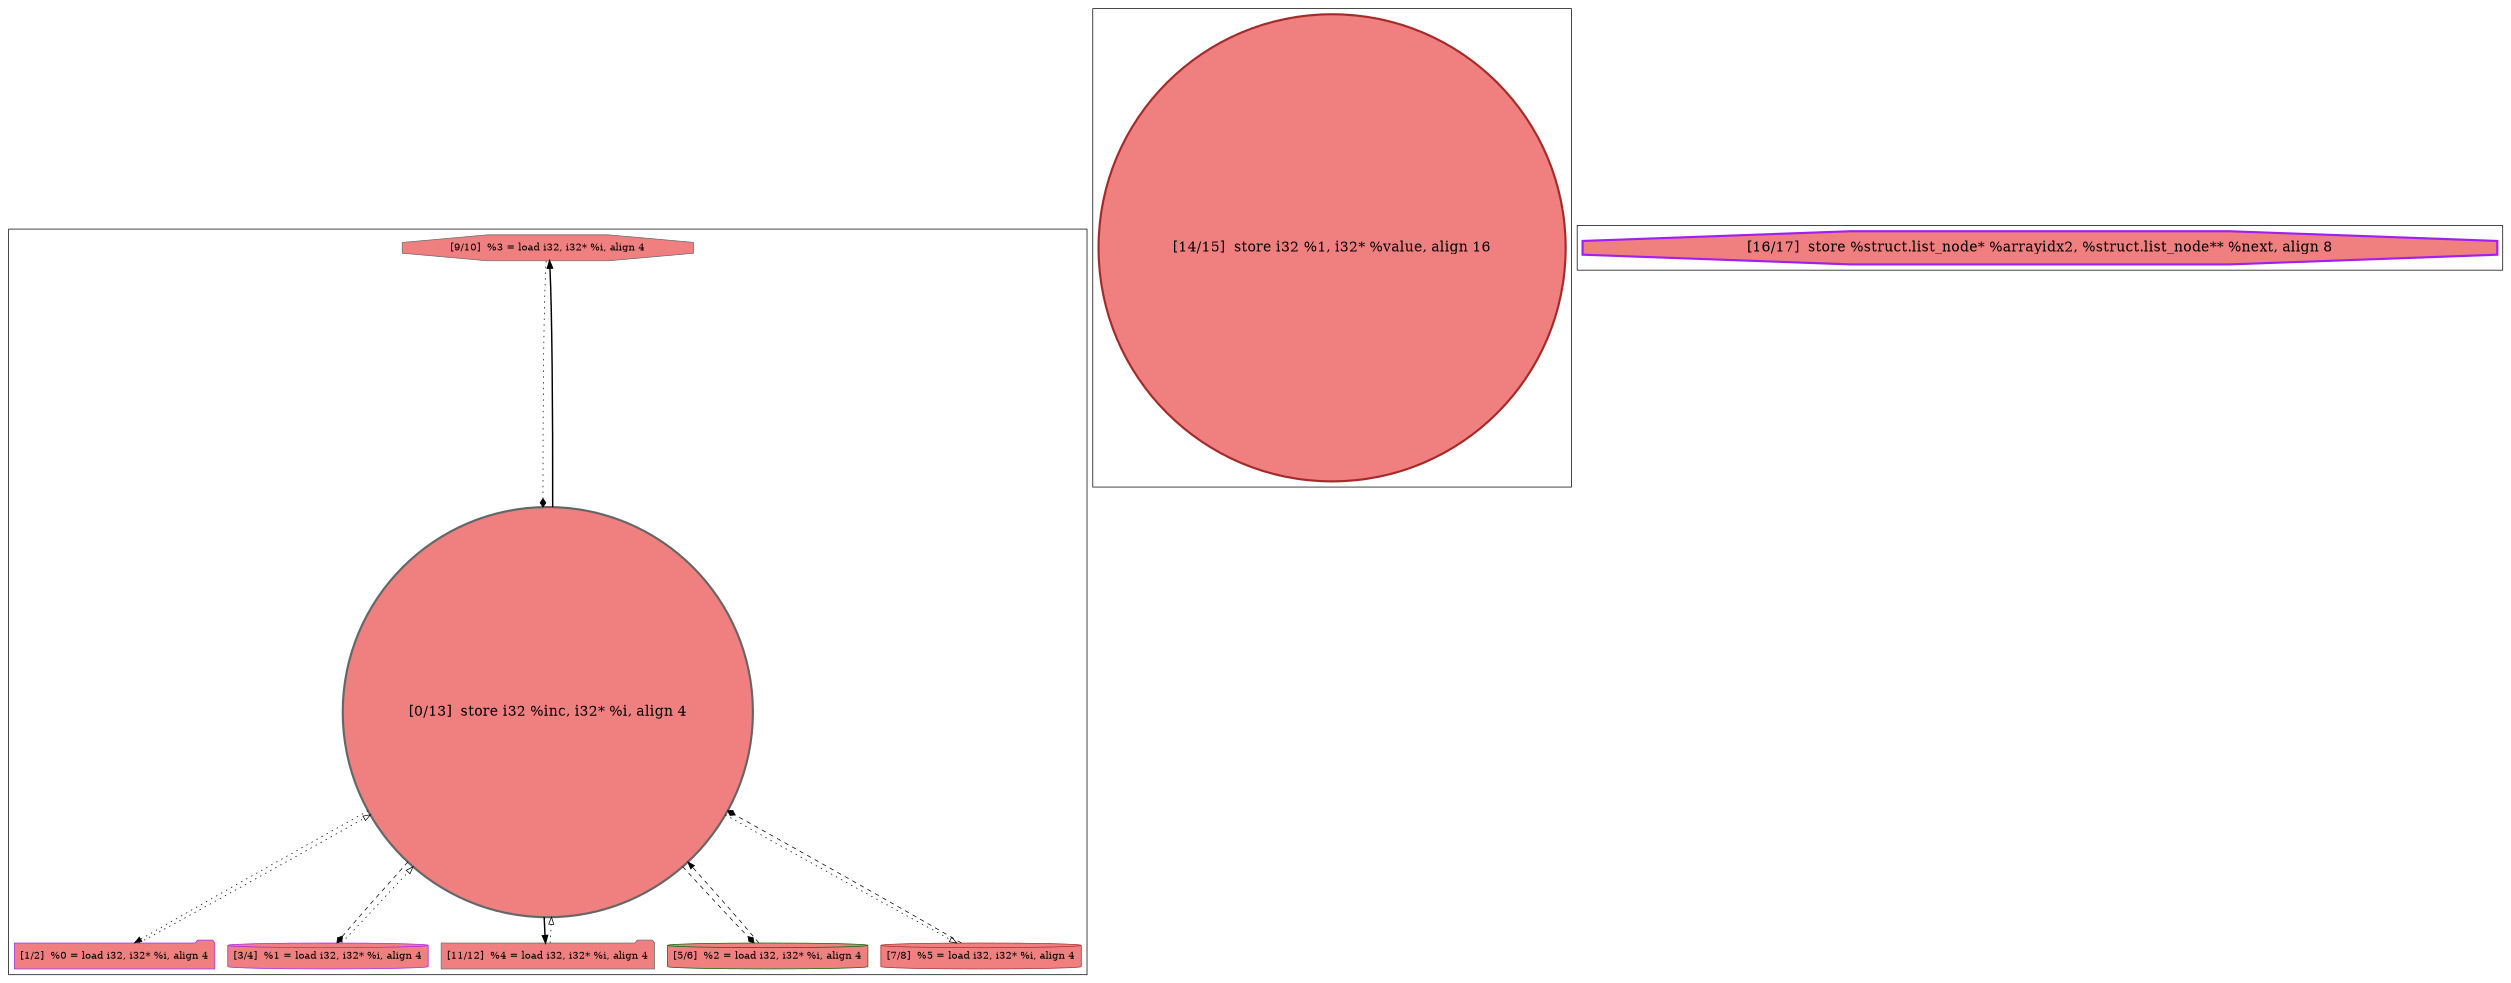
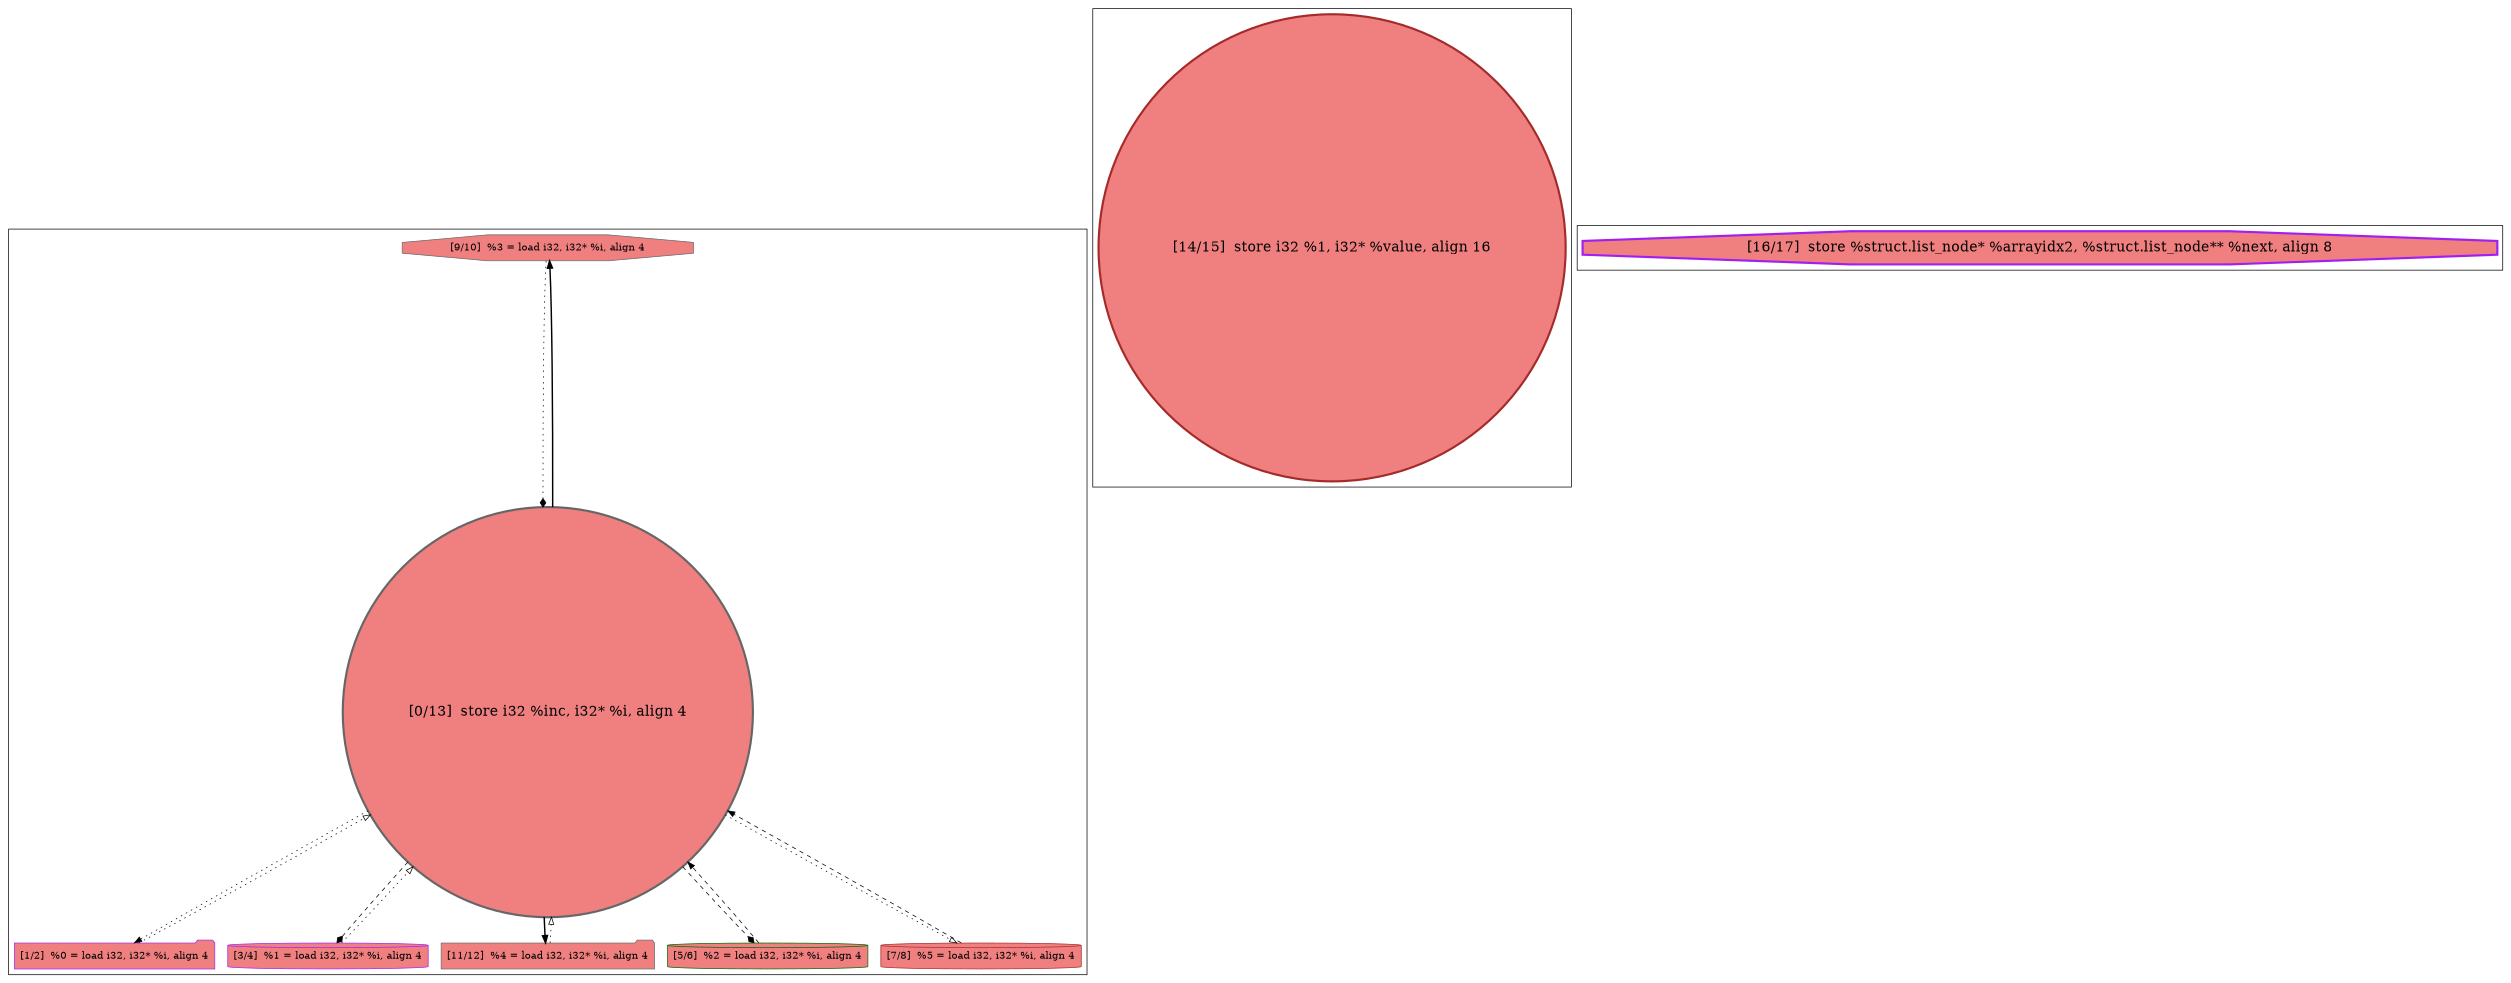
(848, 878) -> (848, 878)
